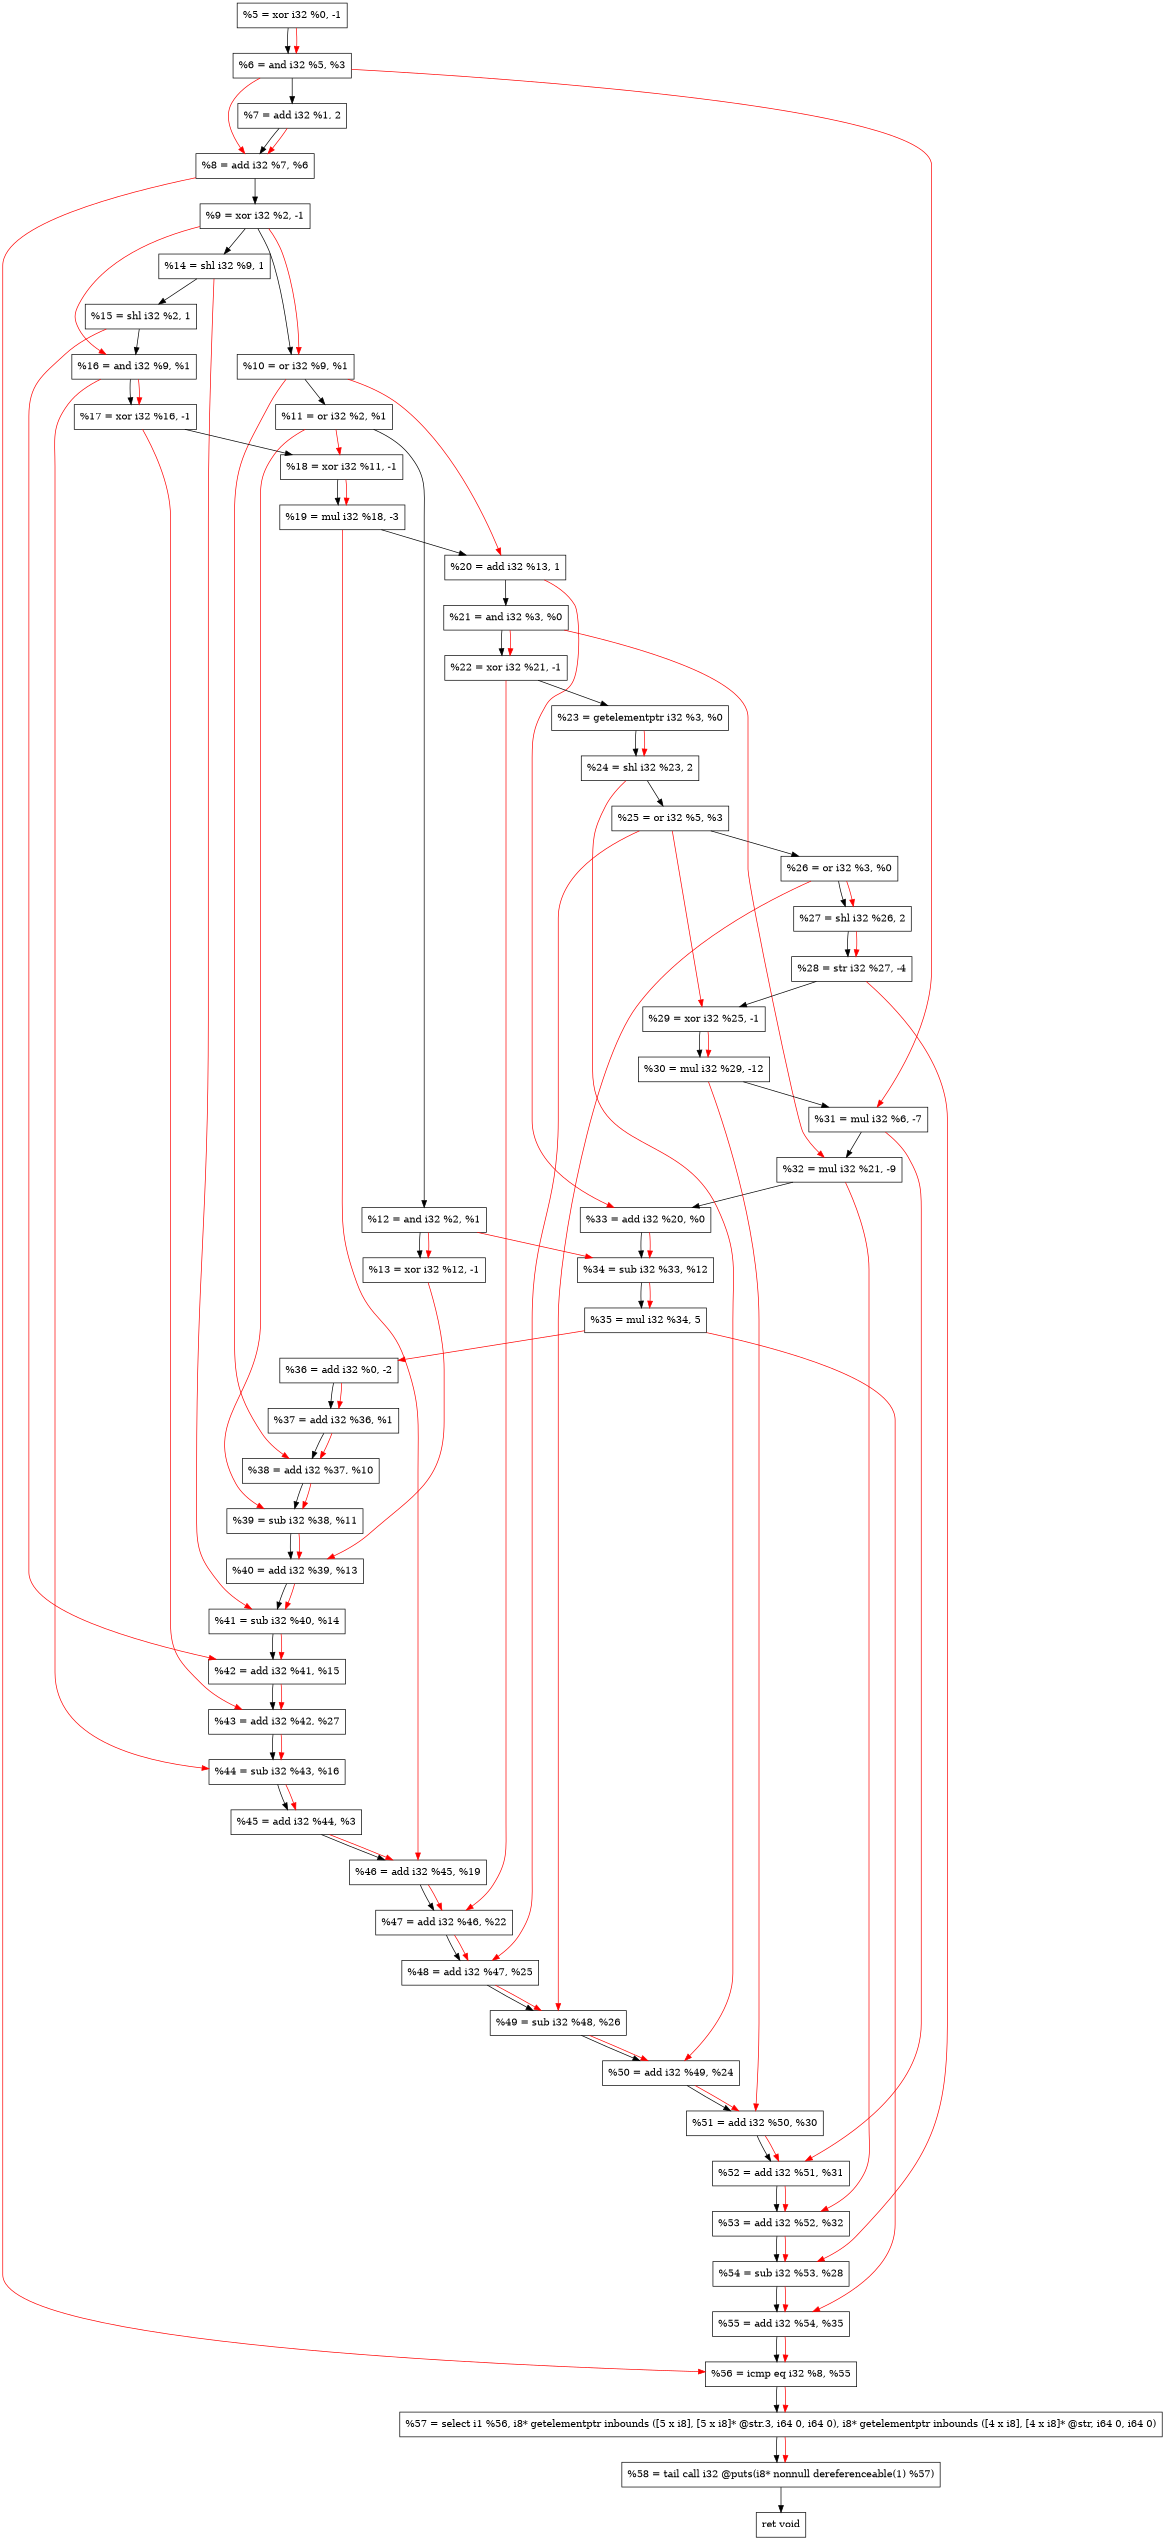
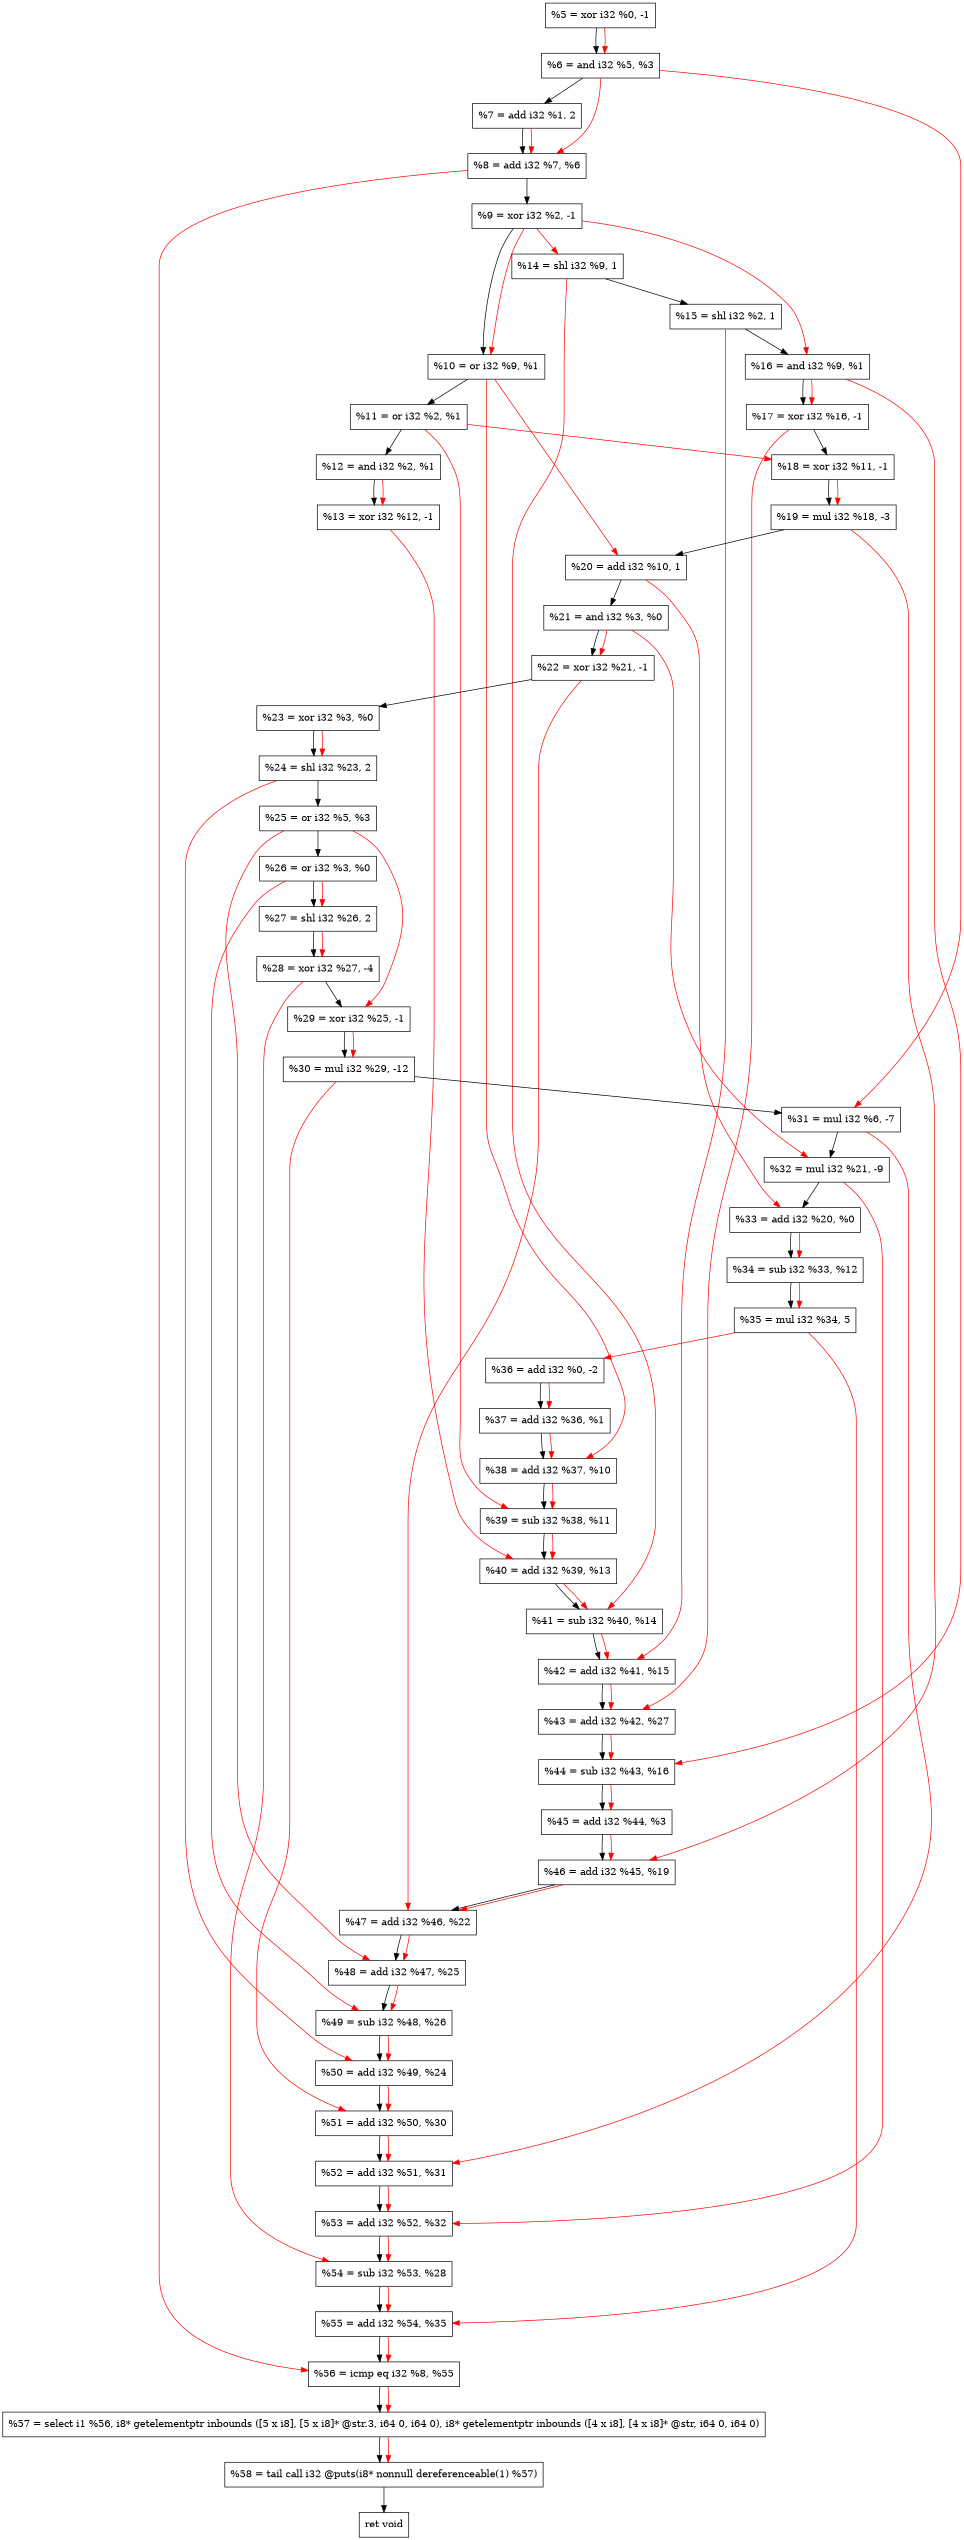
(237, 239) -> (545, 239)
(505, 568) -> (626, 568)
(640, 718) -> (318, 718)
(852, 969) -> (318, 969)
(531, 1244) -> none
